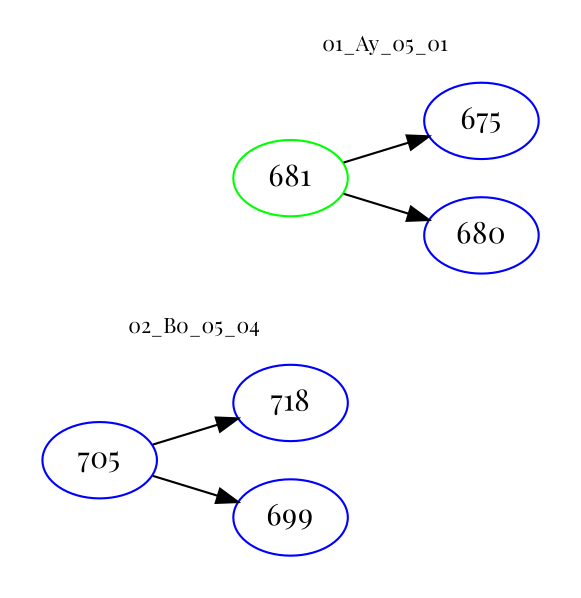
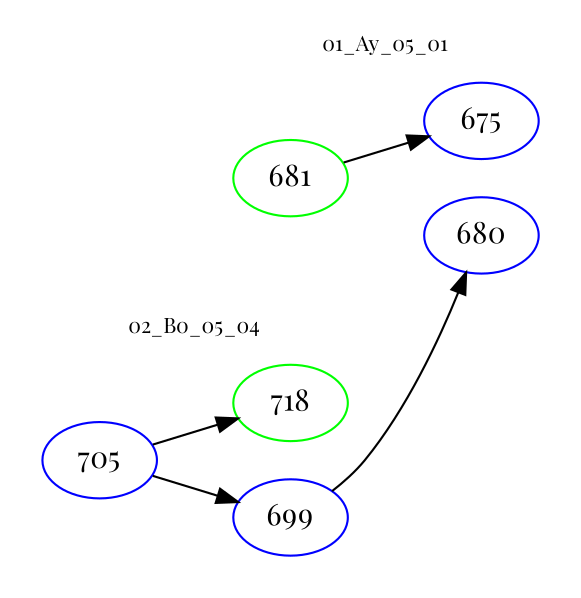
(376, 204) -> (406, 399)
(291, 403) -> (291, 403)
